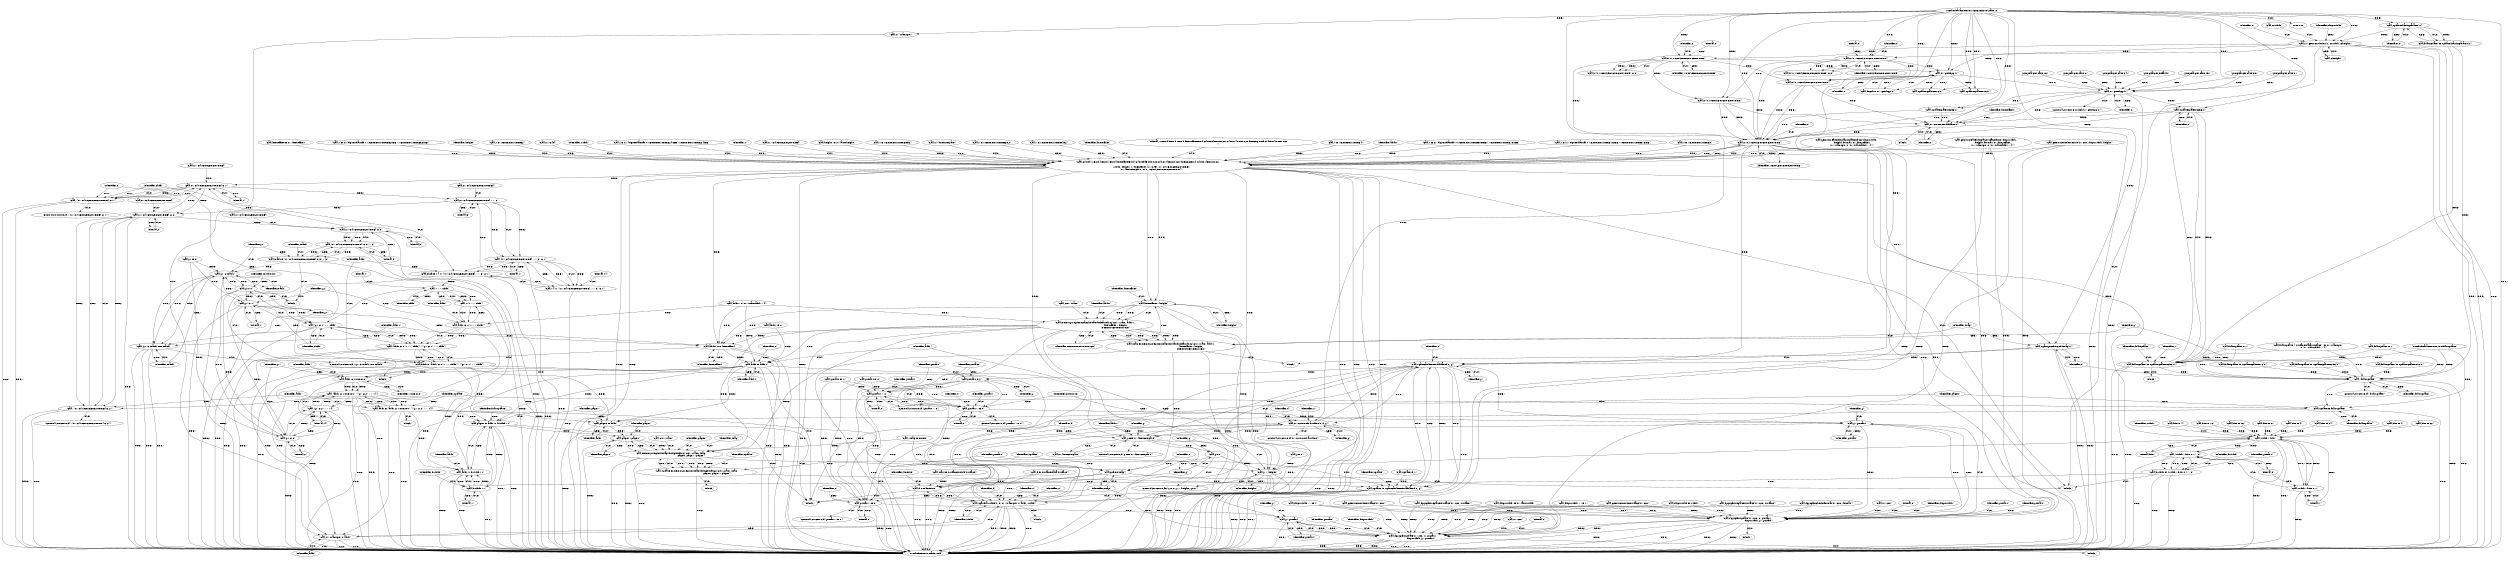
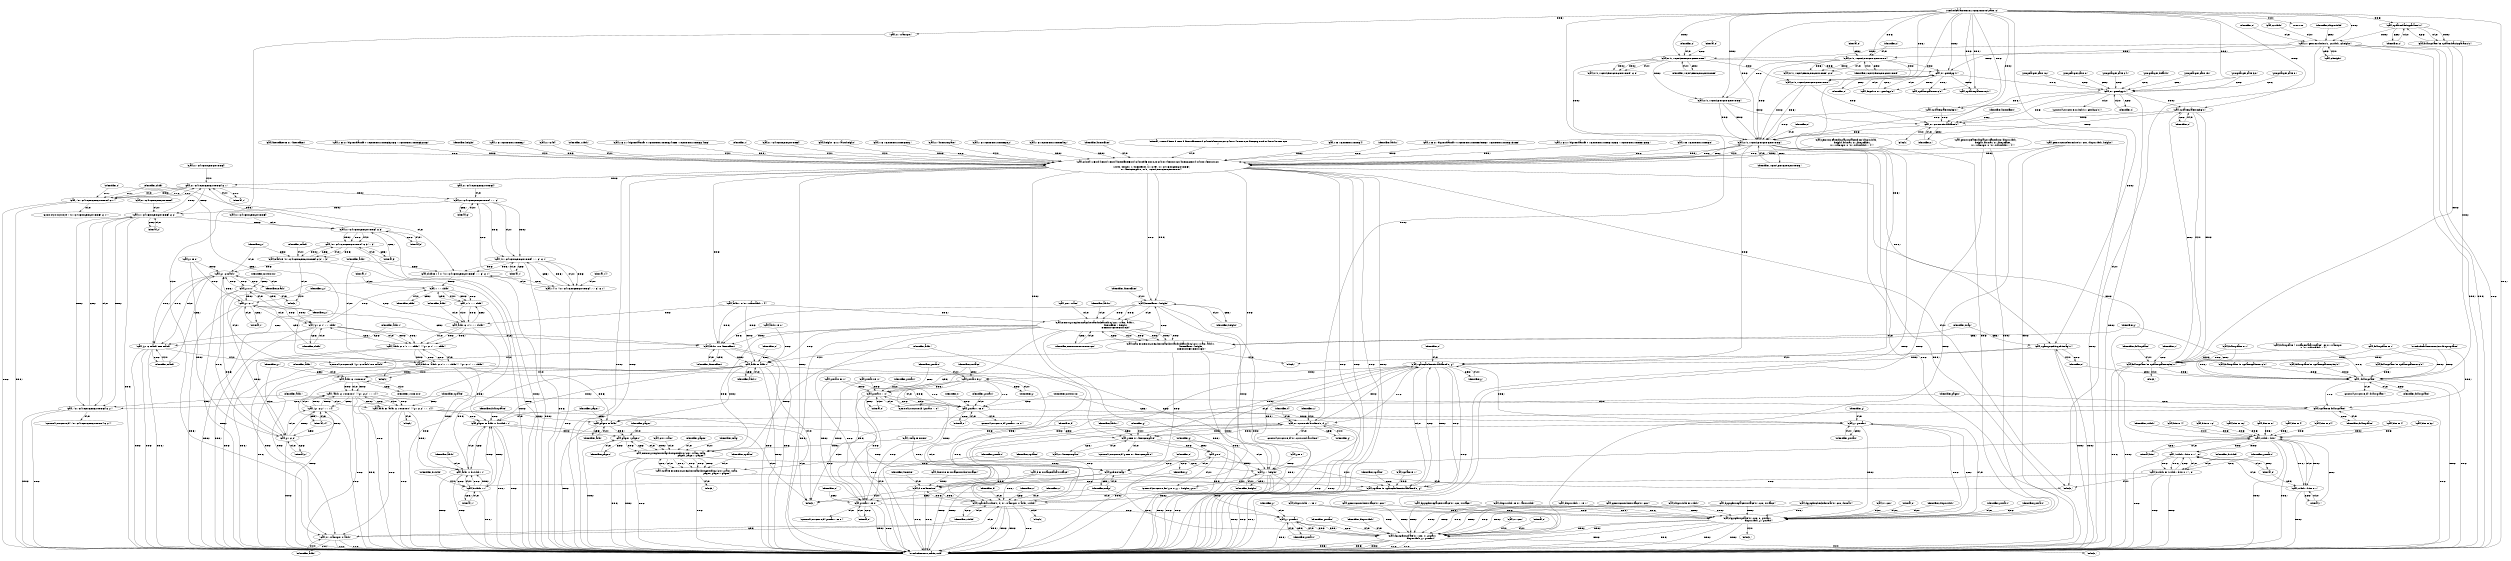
(2435, 346) -> (2435, 346)
(955, 472) -> (955, 472)
